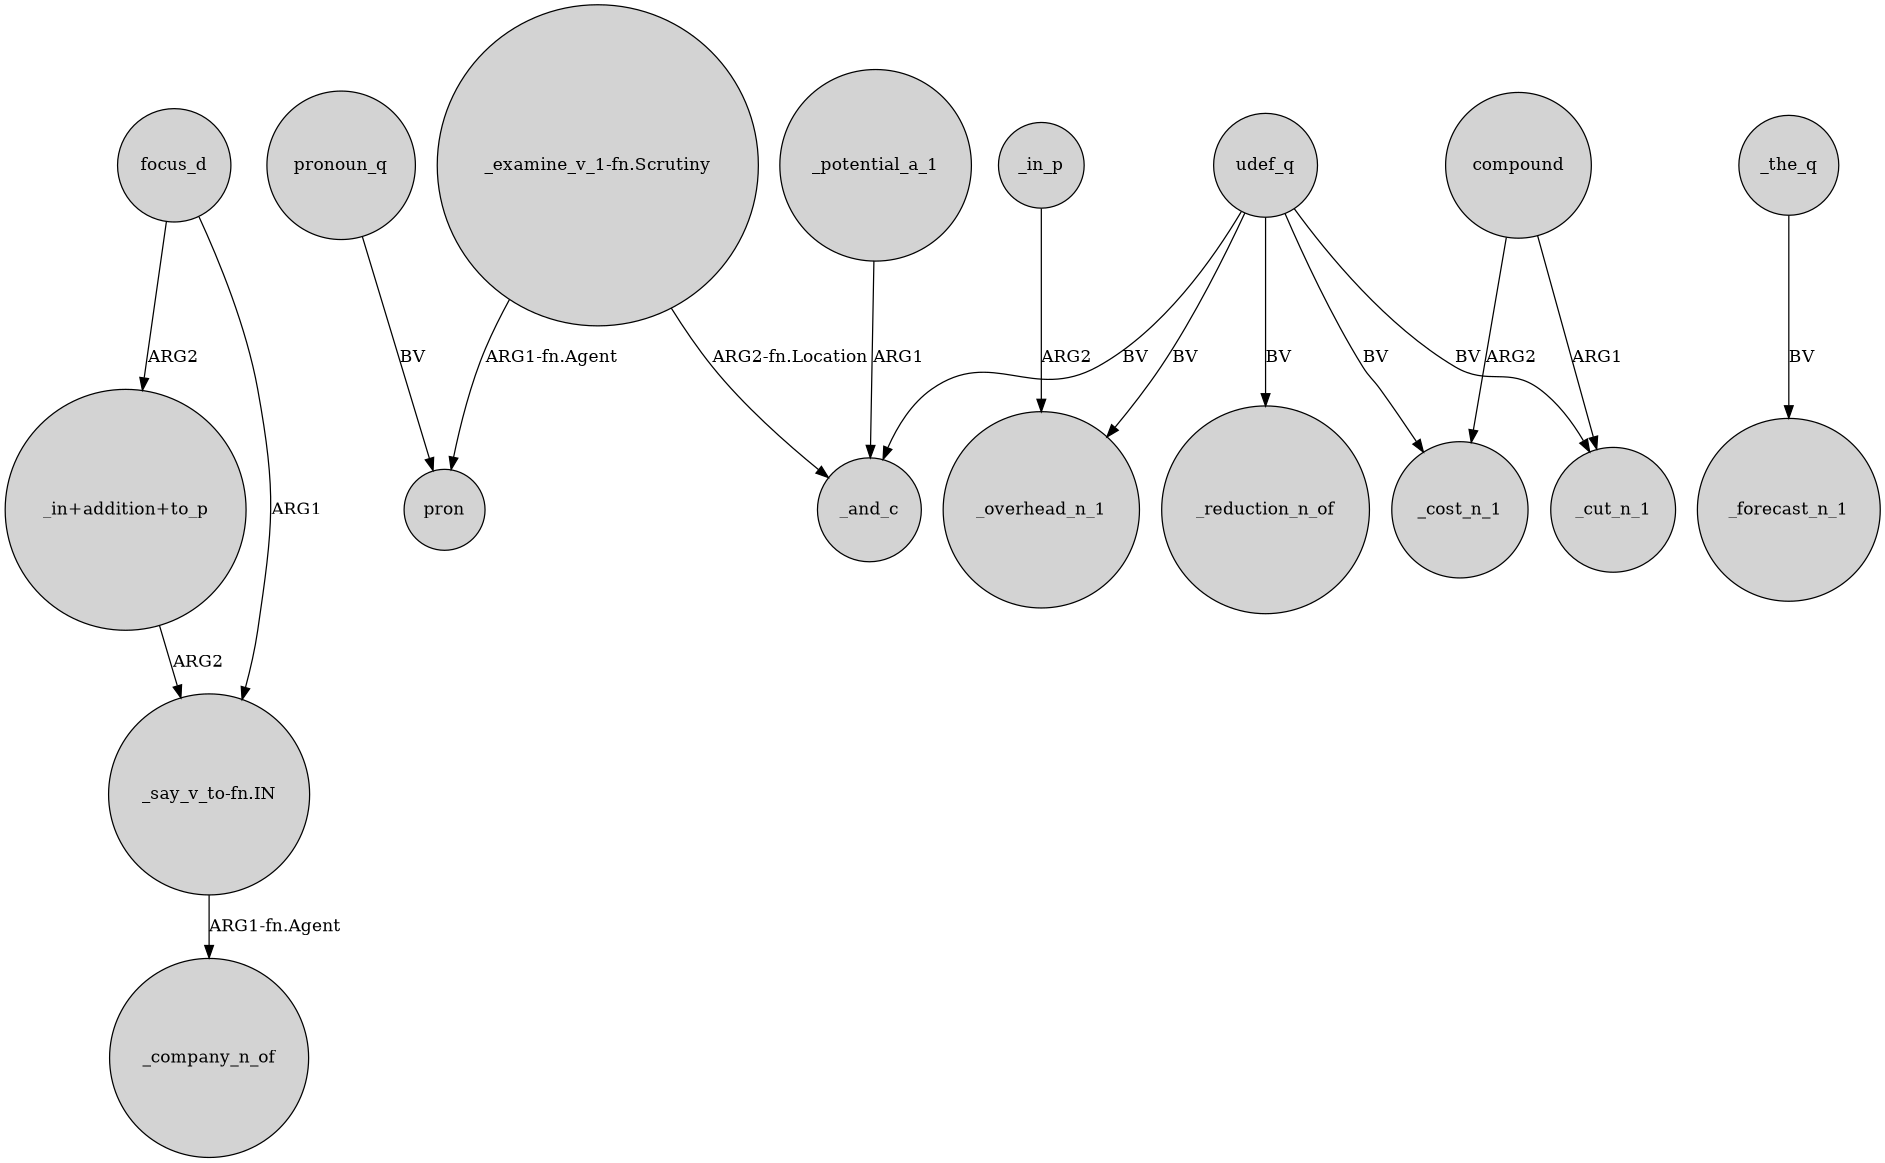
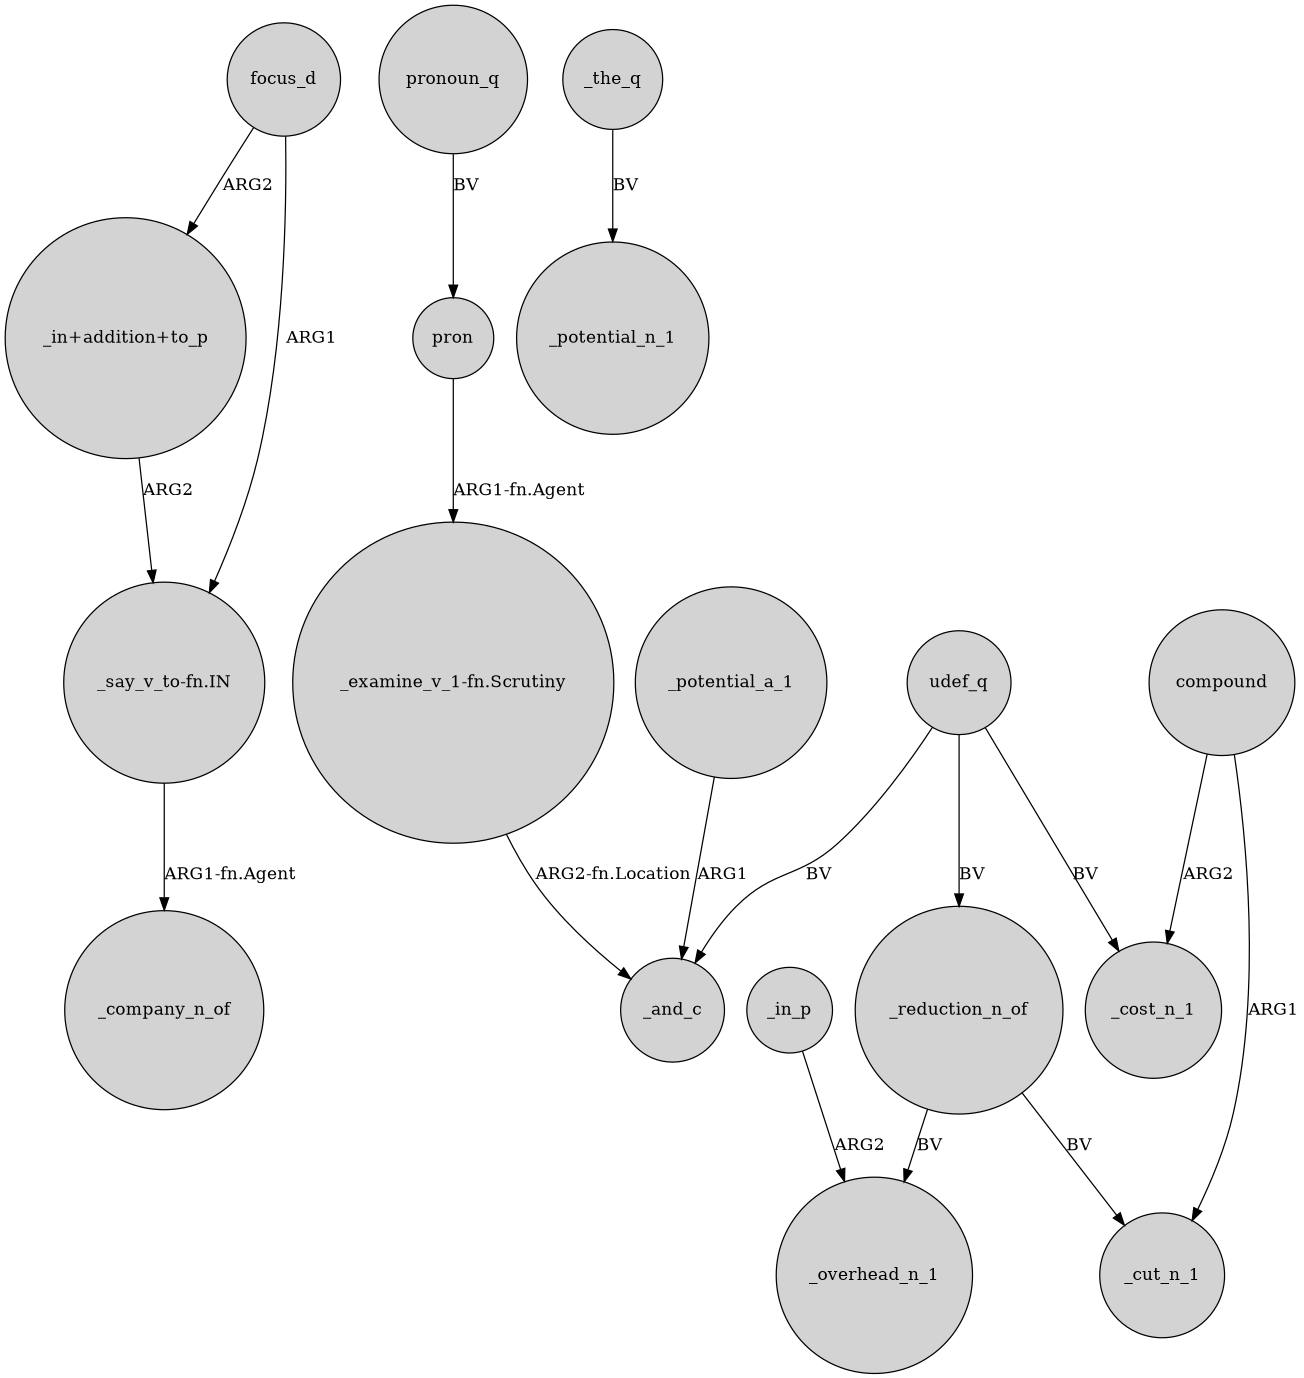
(1187, 325) -> (918, 1139)
(1426, 347) -> (1069, 1154)
(475, 376) -> (453, 444)
(1789, 510) -> (613, 338)
